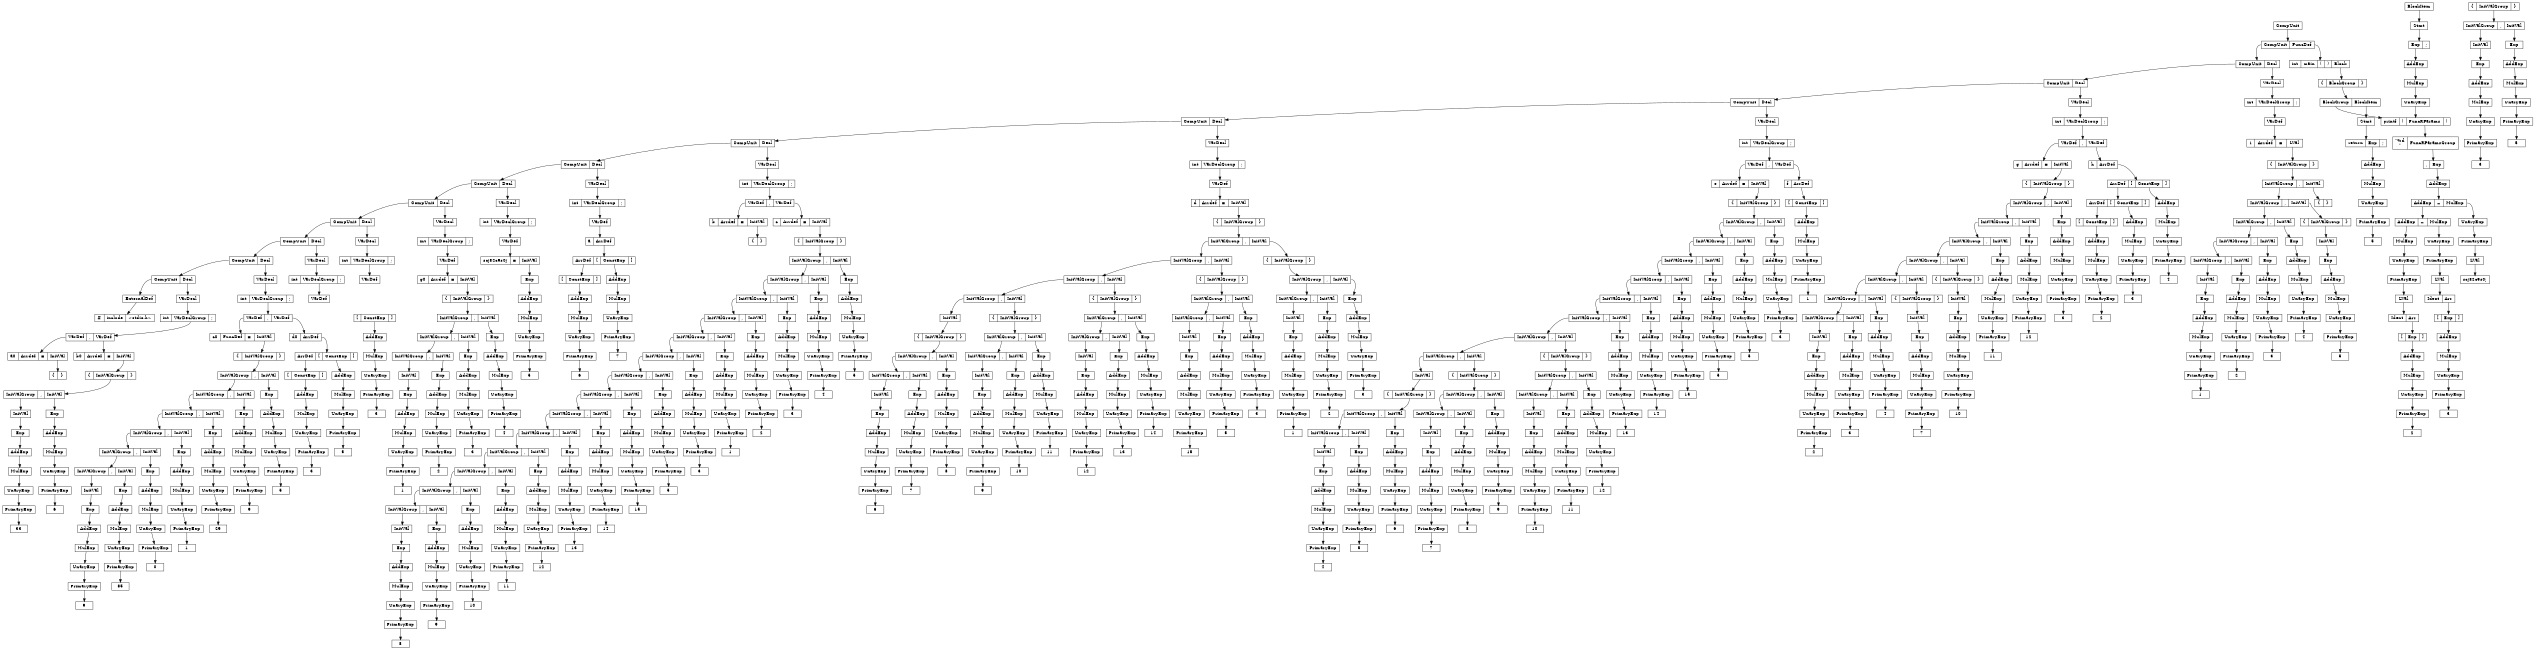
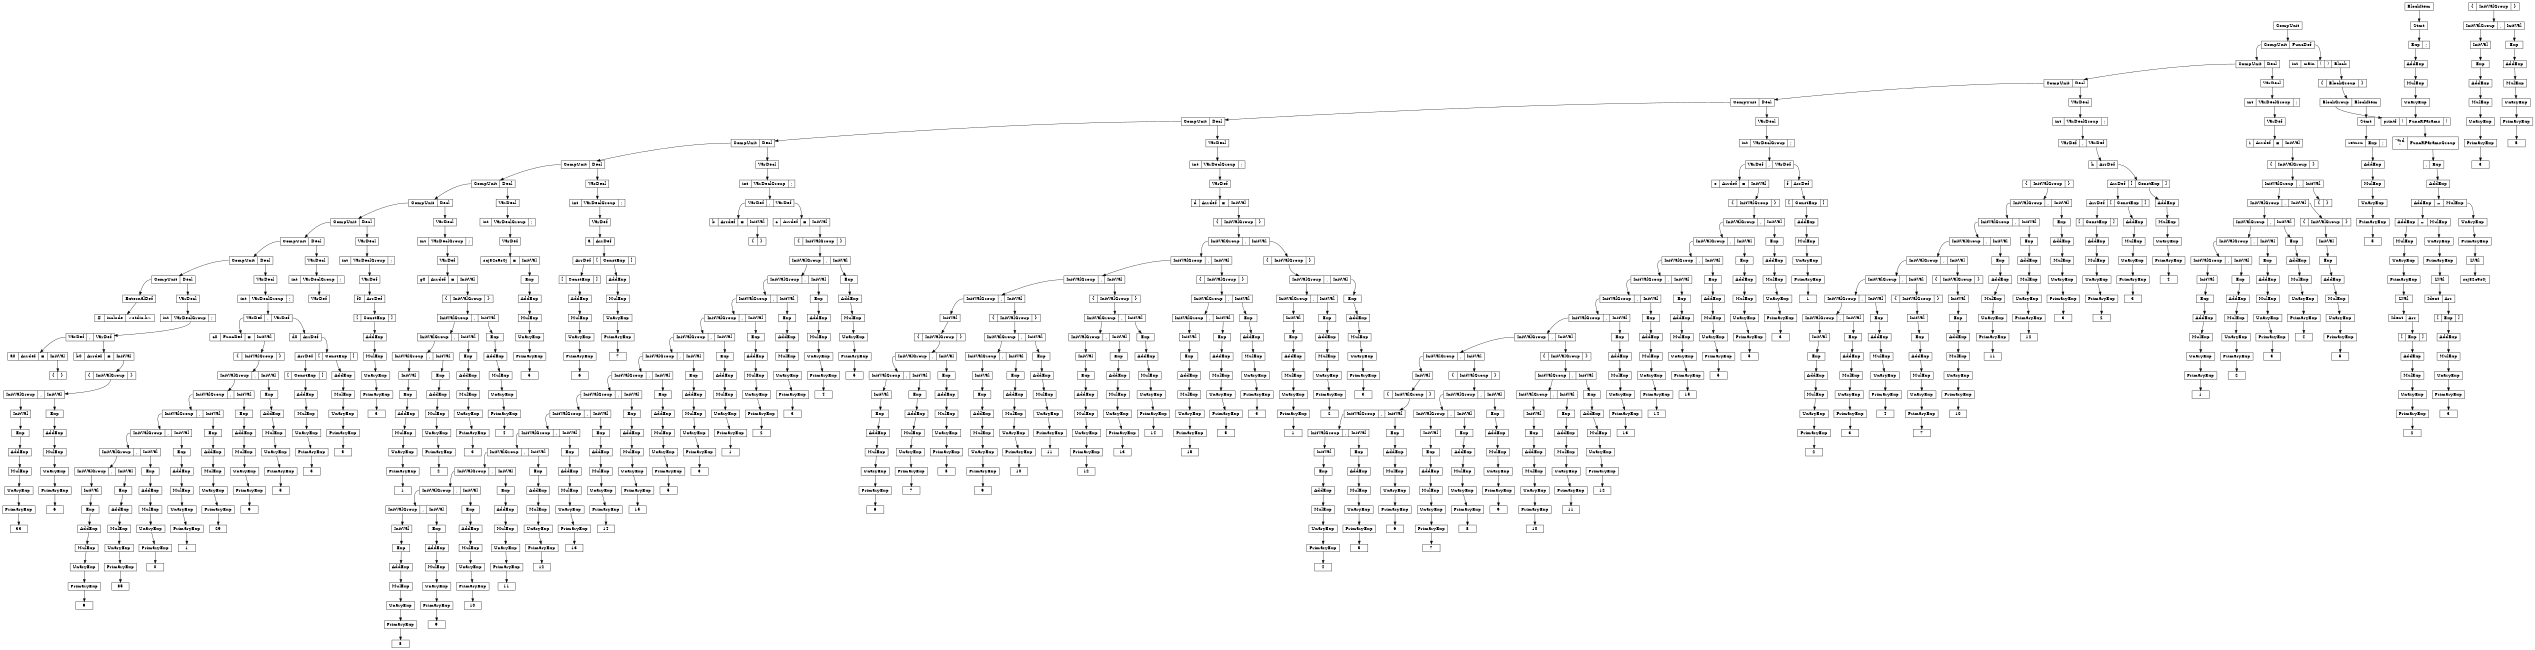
(2295, 143) -> (2293, 143)
(2043, 165) -> none
none -> (370, 299)
